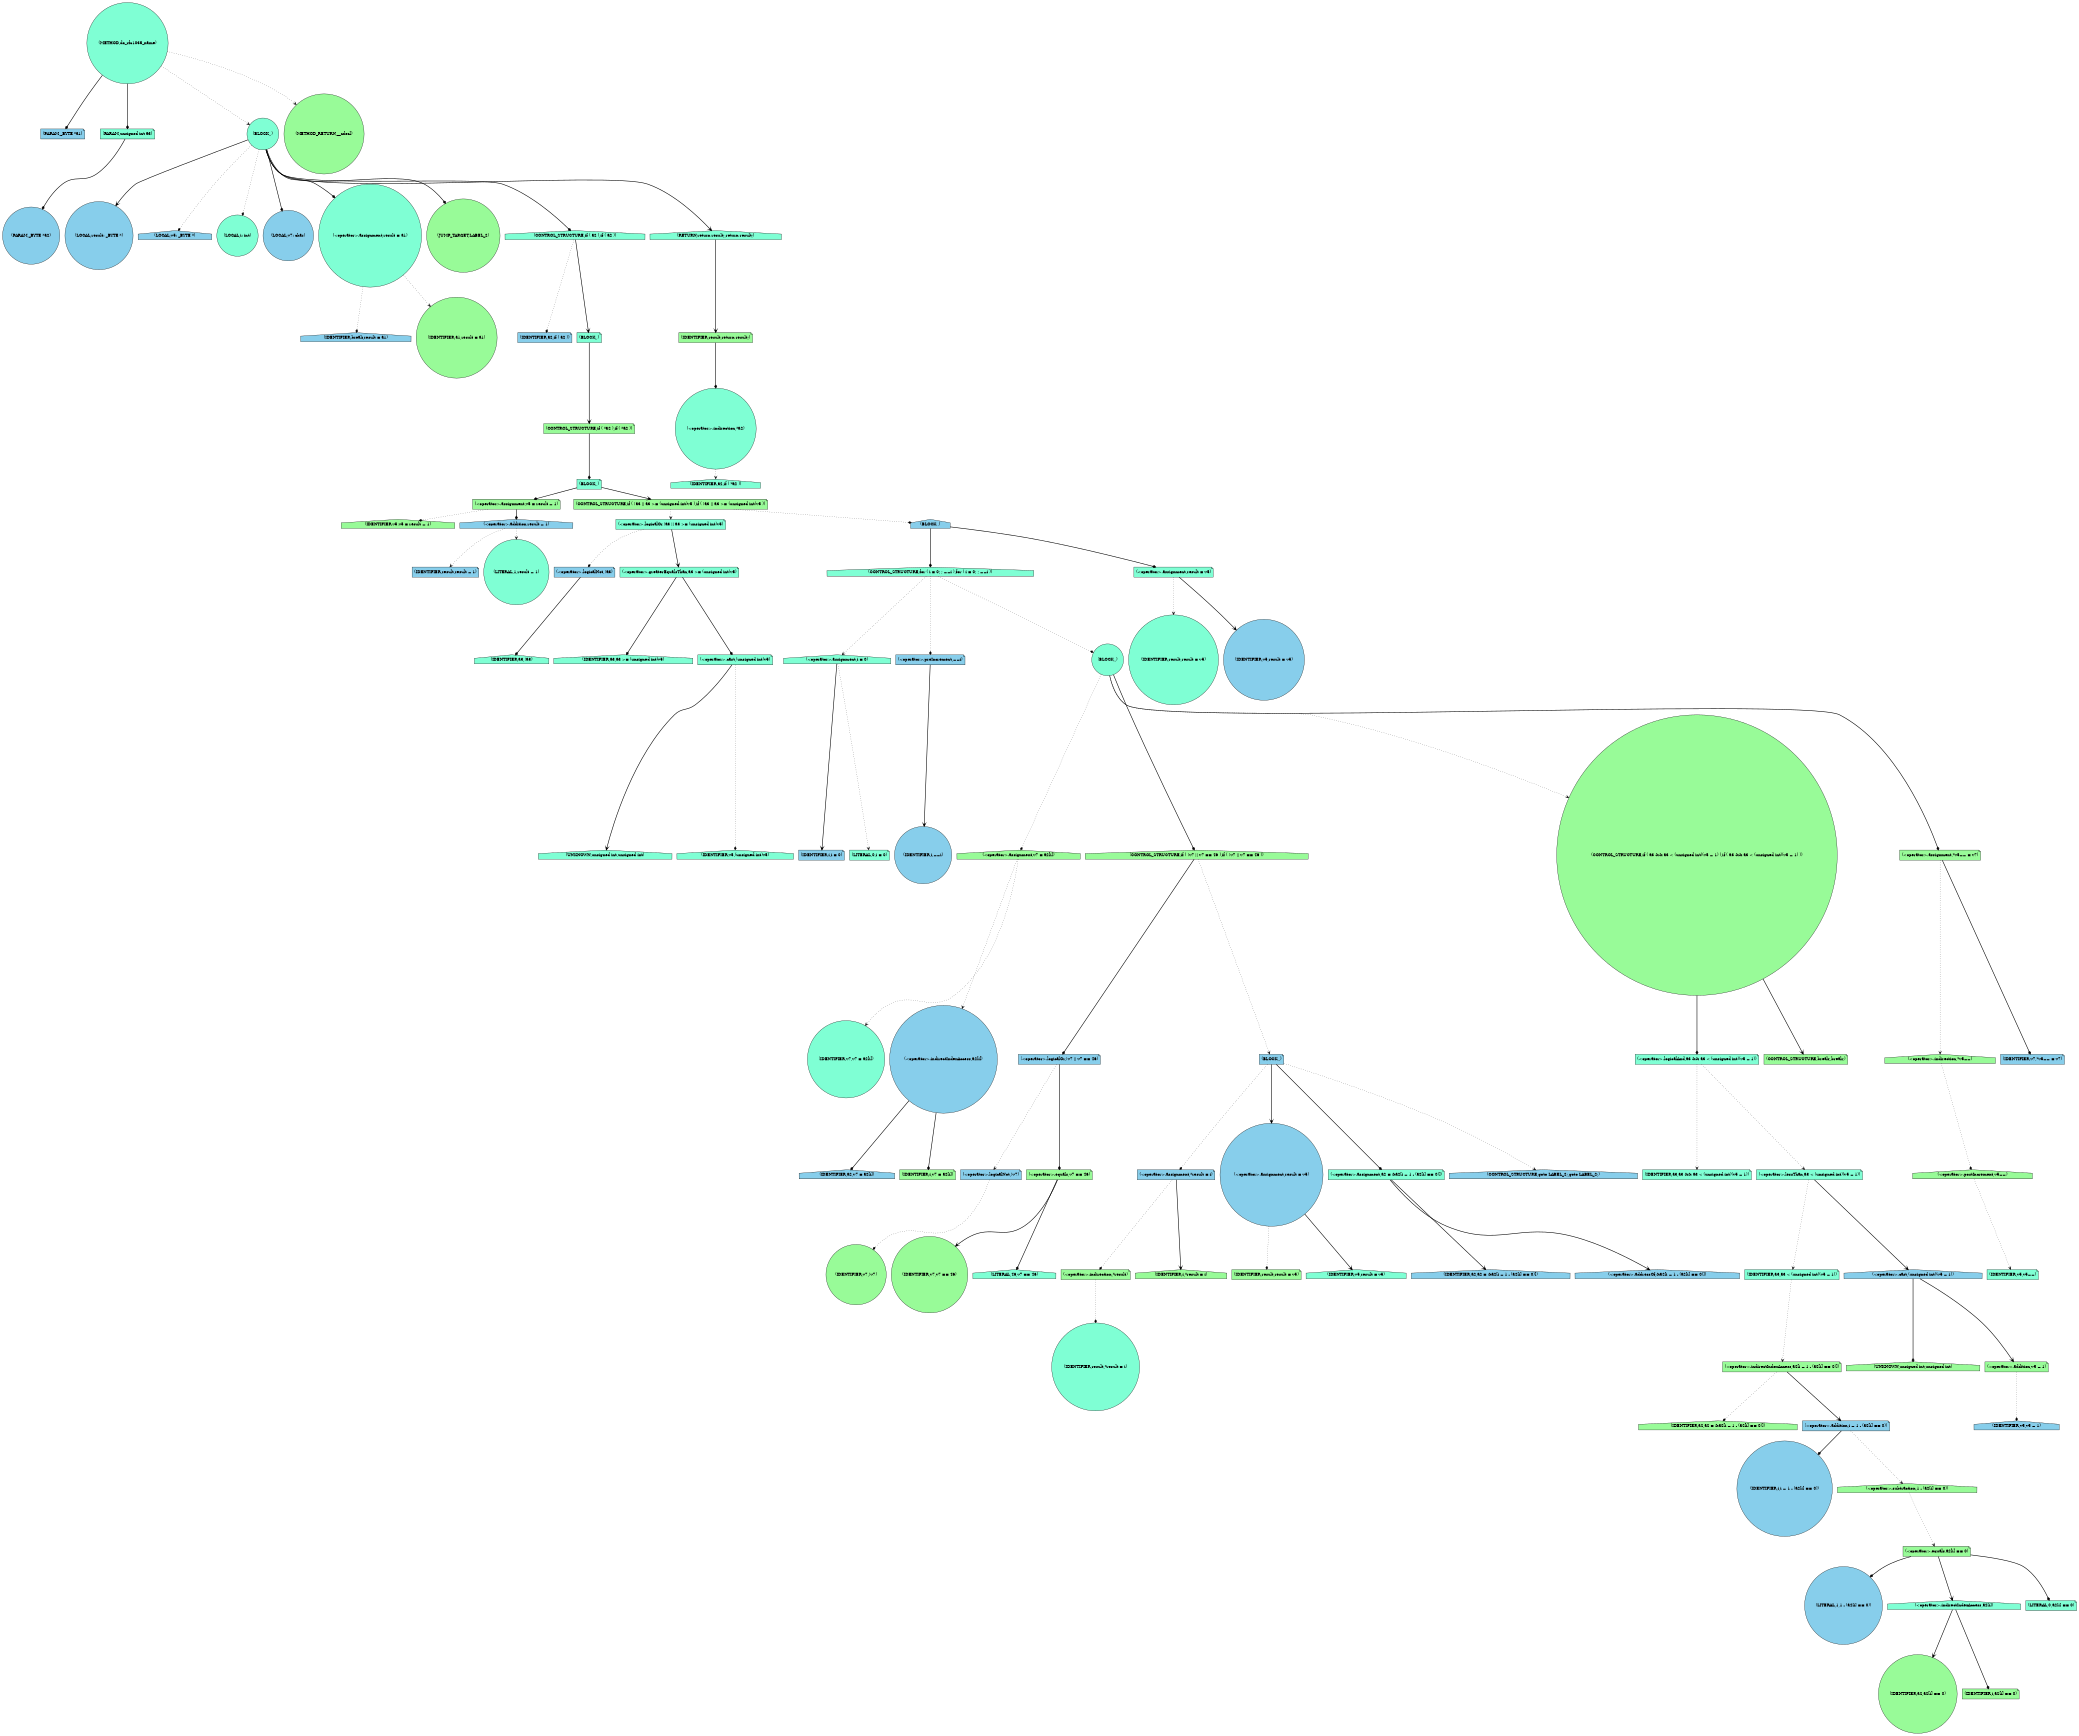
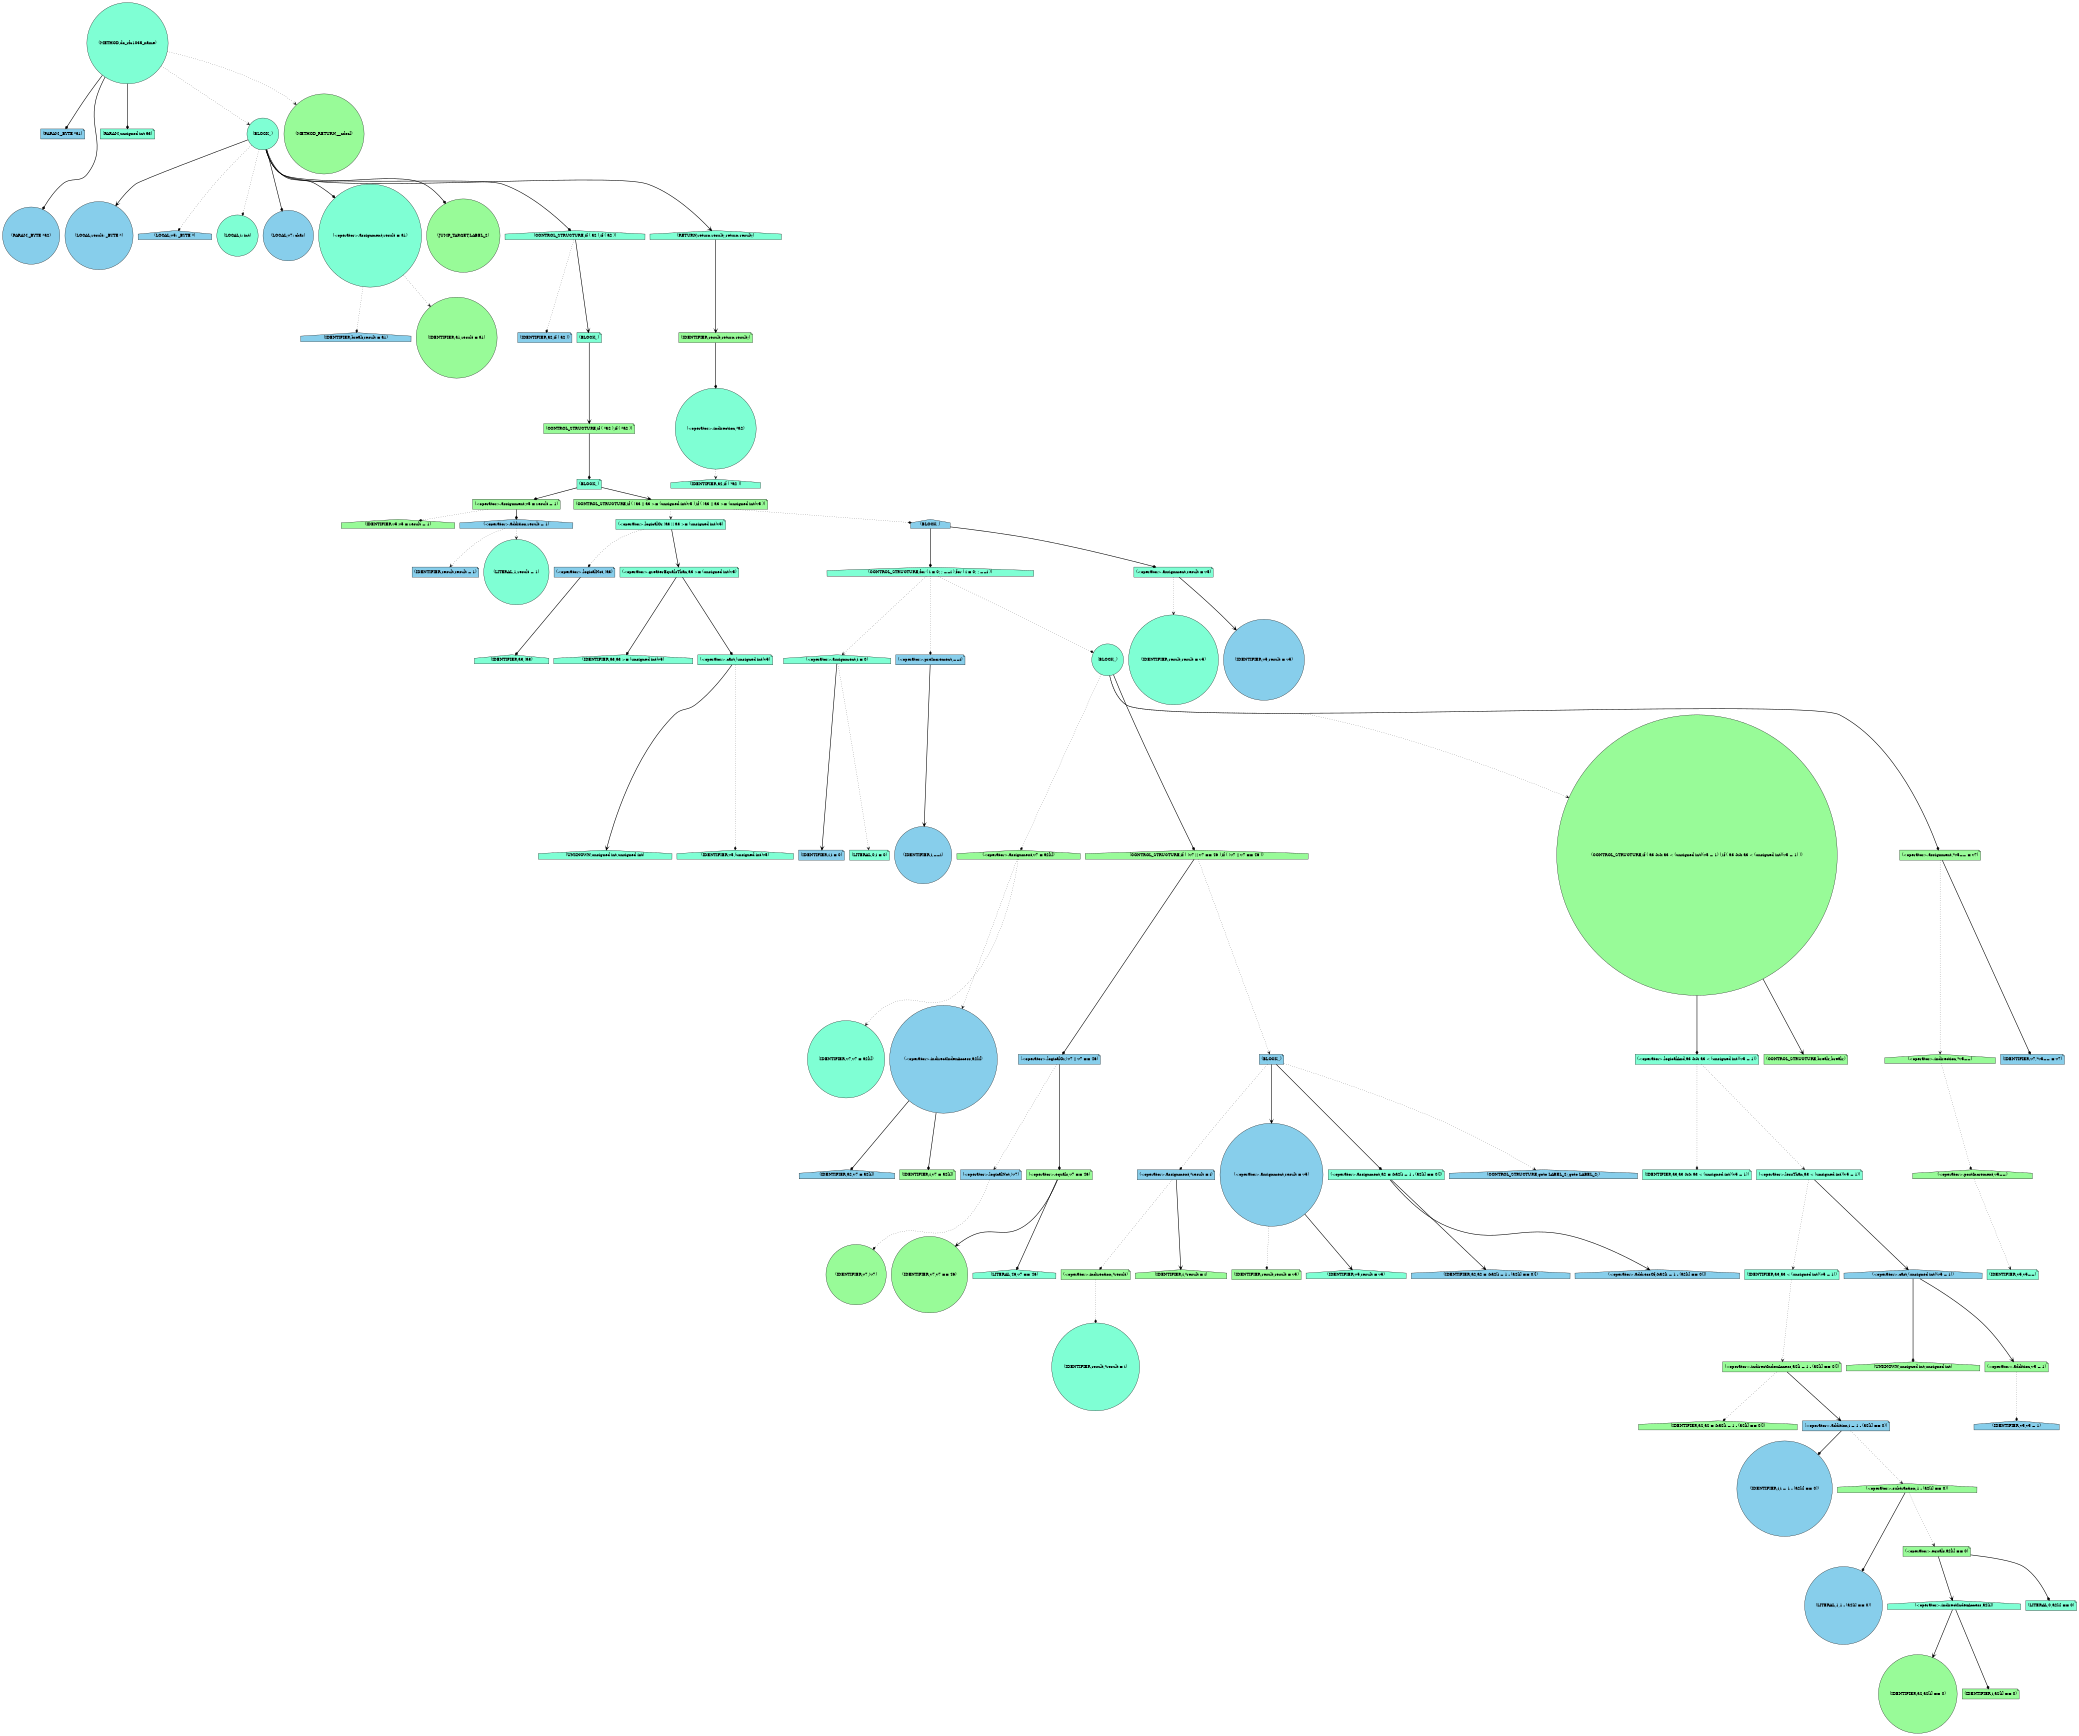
(88, 178) -> (97, 154)
(1697, 1116) -> (1697, 1116)
(1891, 1563) -> (1884, 1531)
